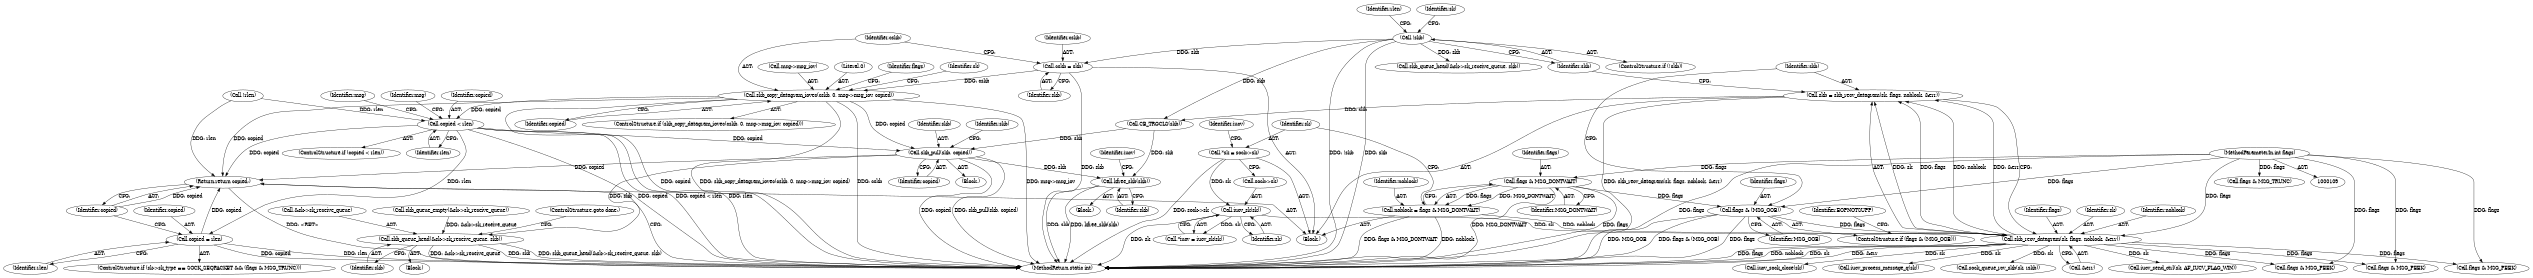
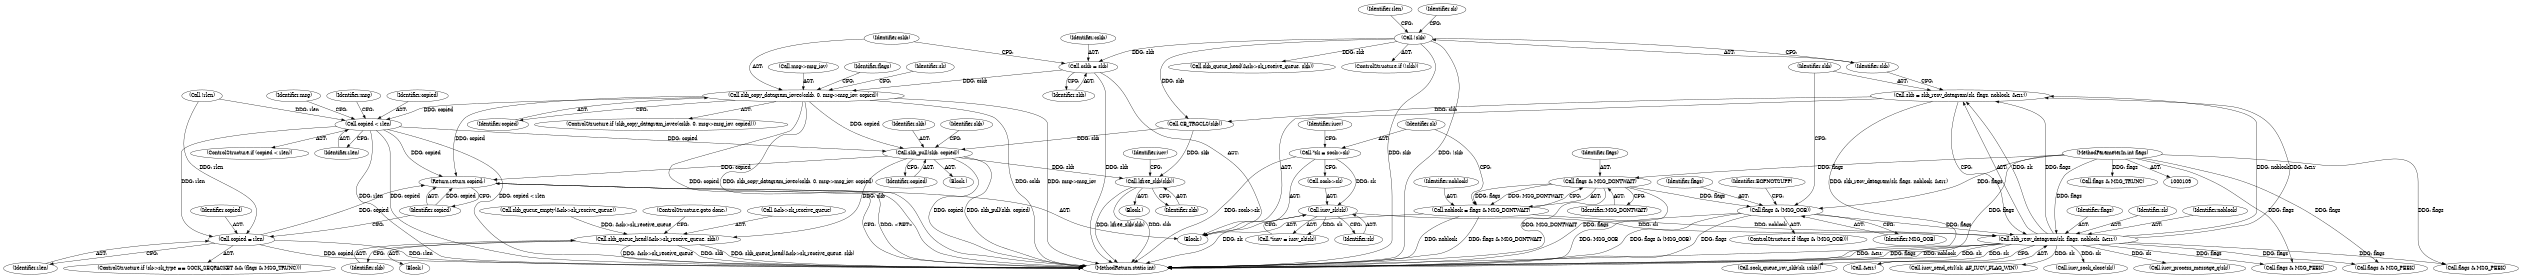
(853, 67) -> none
(194, 133) -> (207, 175)
(1871, 225) -> (1770, 195)
